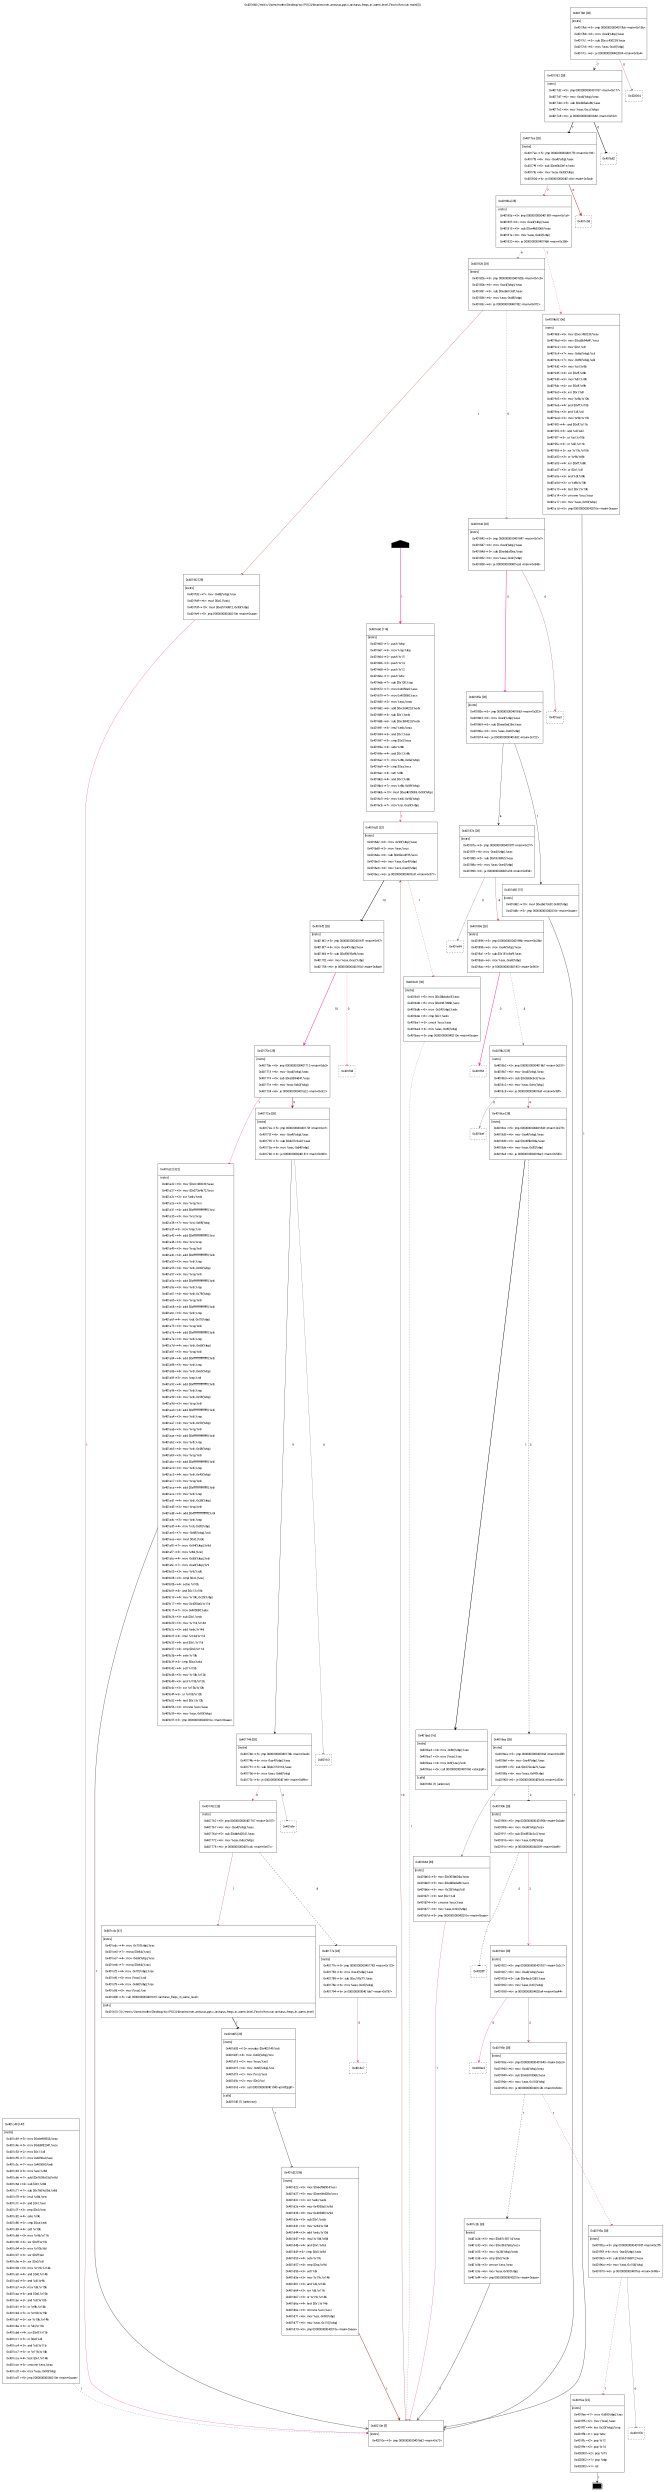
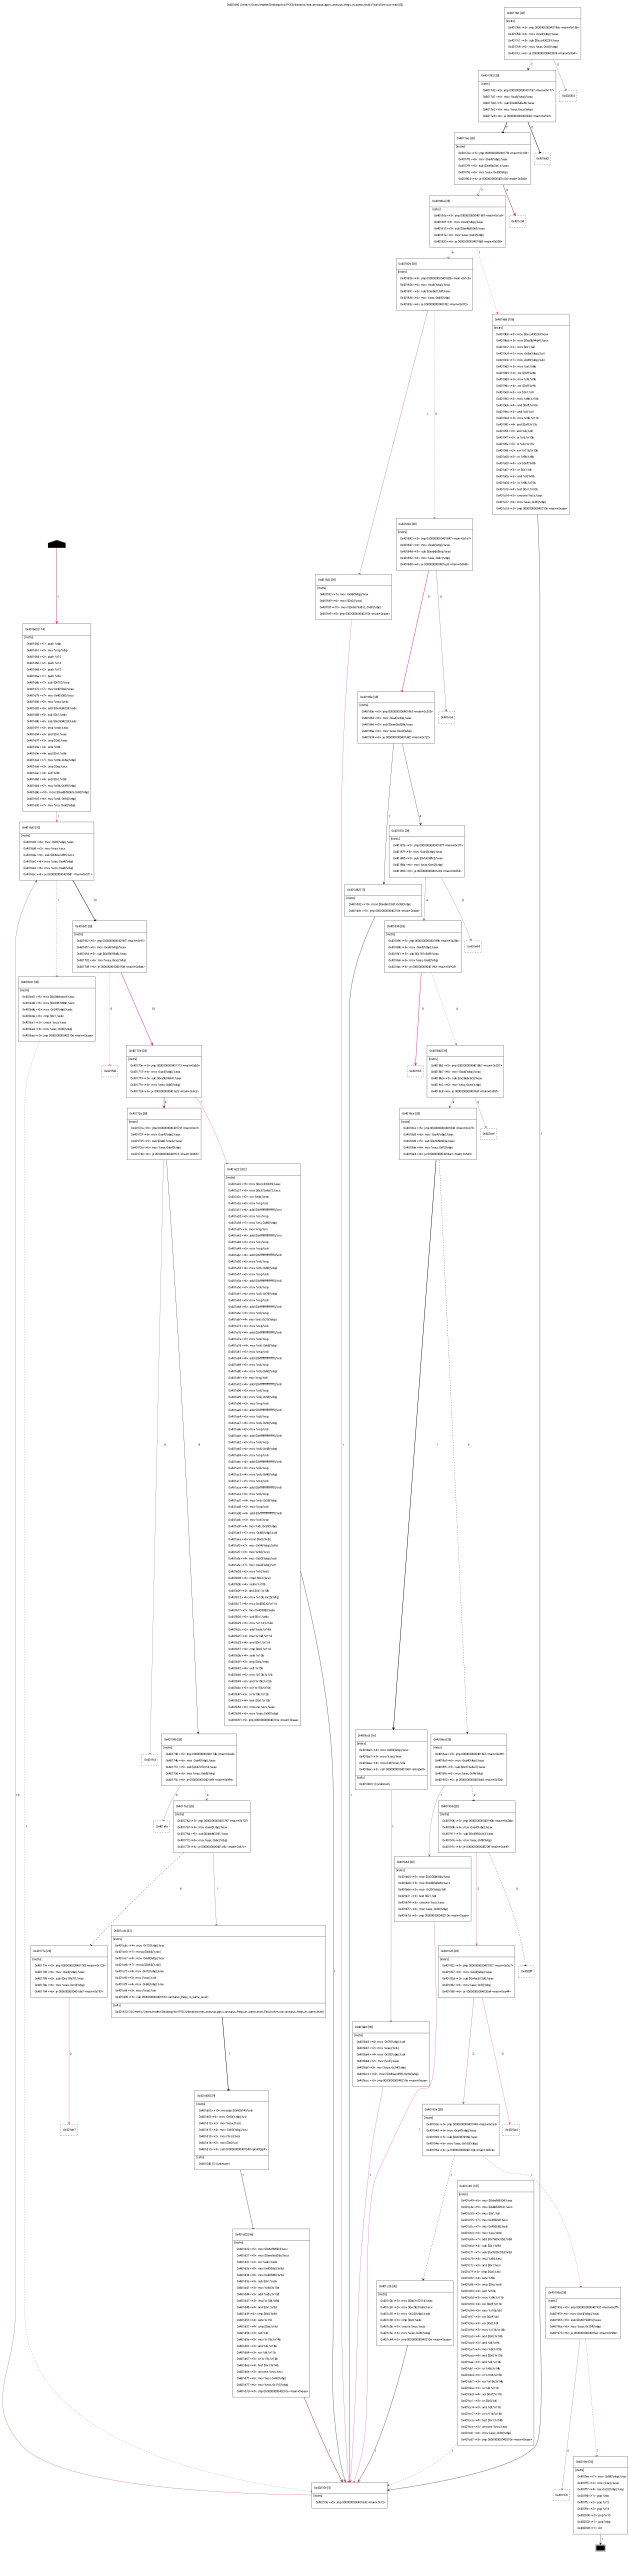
none -> (391, 2054)
